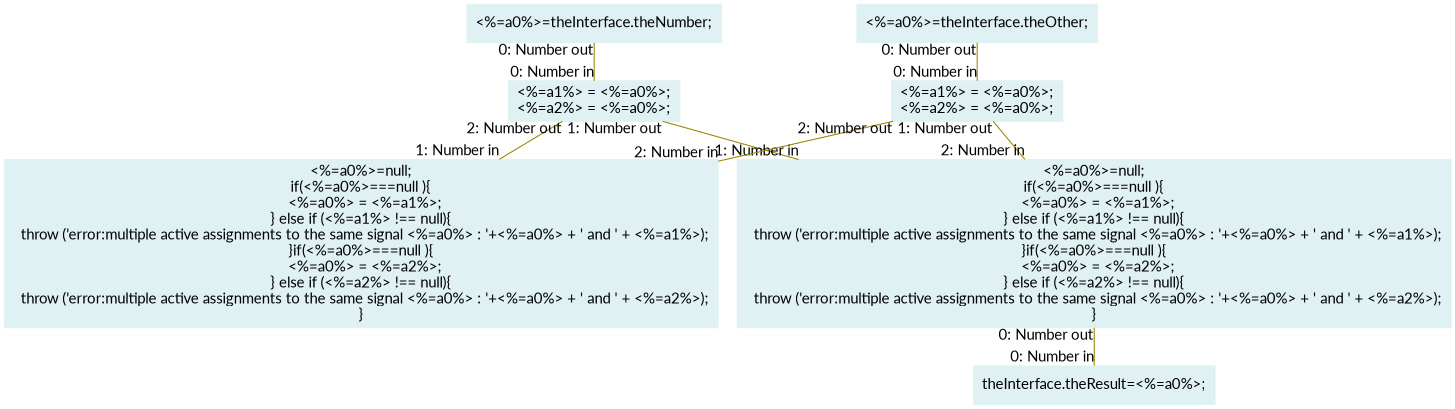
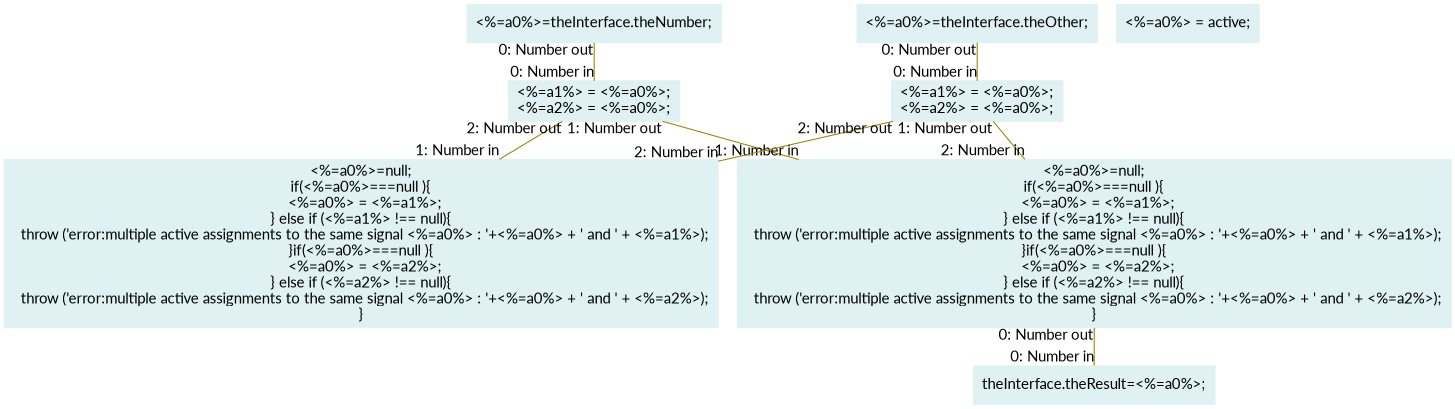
none -> (1188, 23)
